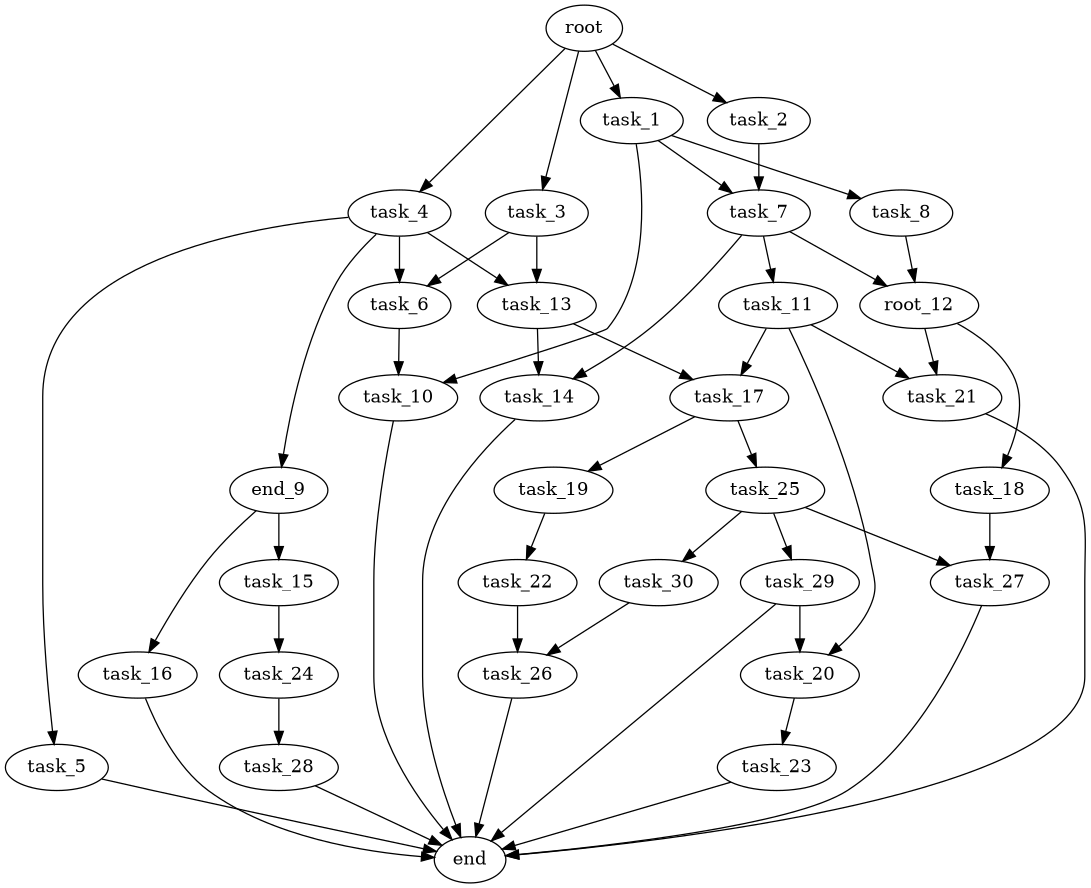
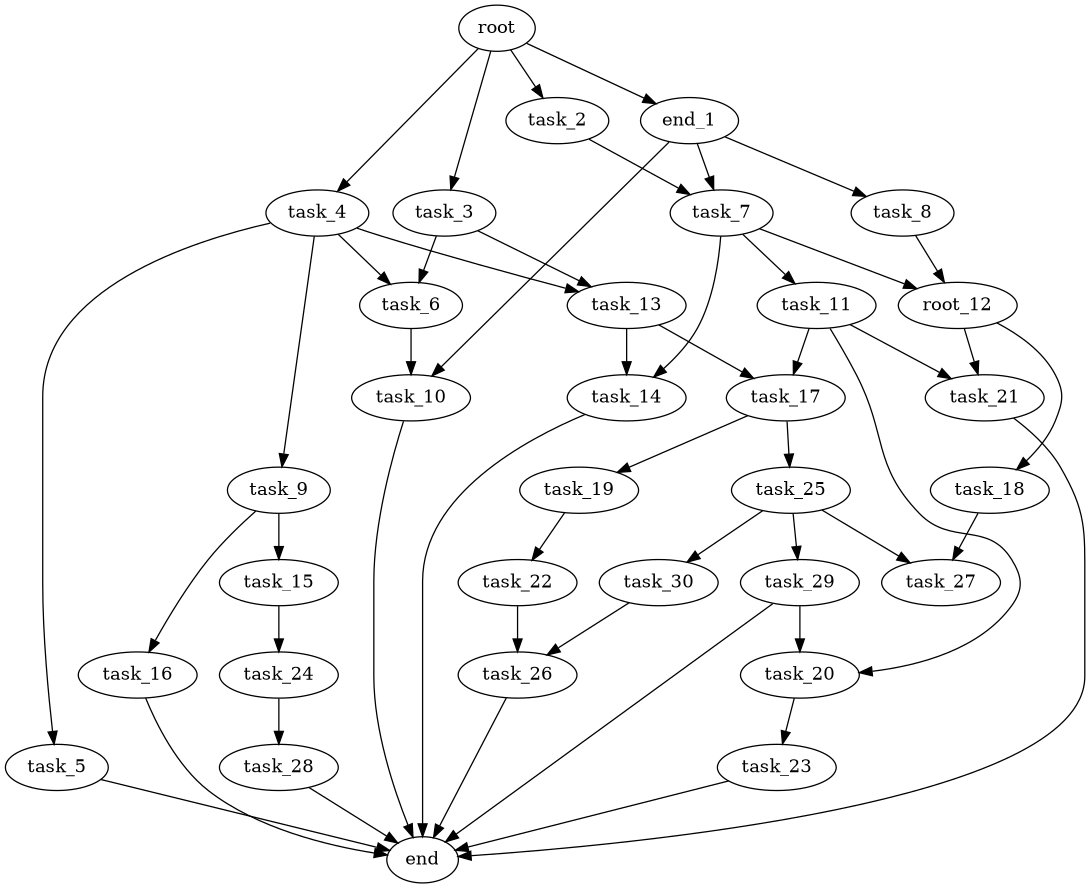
(632, 121) -> (690, 121)
(279, 490) -> (279, 490)
(812, 806) -> none
